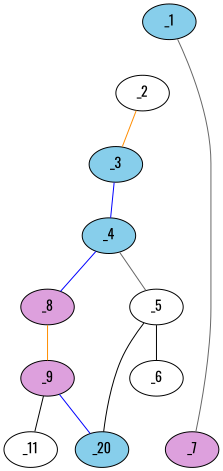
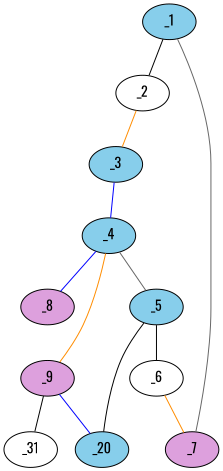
none -> (156, 57)
(156, 307) -> (156, 307)
(48, 343) -> (89, 311)
none -> (174, 414)
(31, 450) -> (31, 450)
